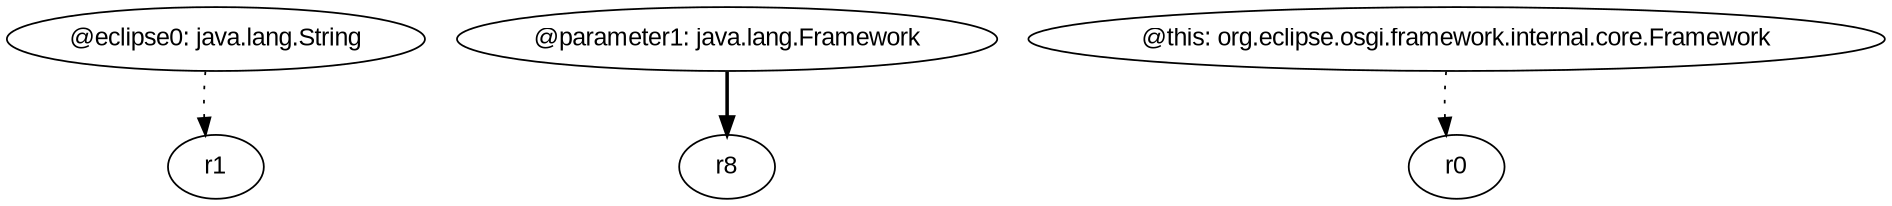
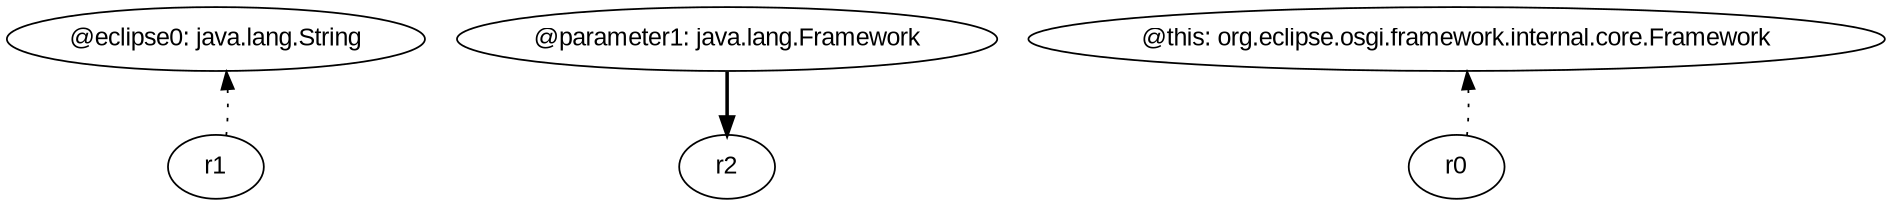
(204, 95) -> (228, 113)
(1445, 95) -> (1468, 113)
(727, 167) -> (727, 167)
